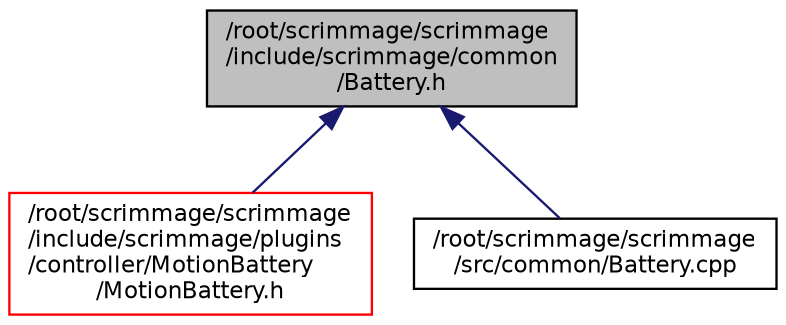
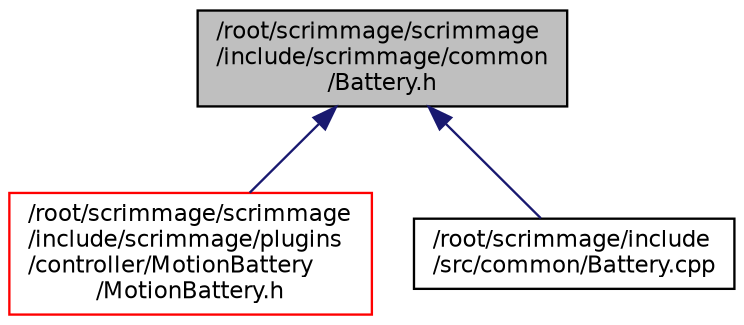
(595, 254) -> (574, 254)
